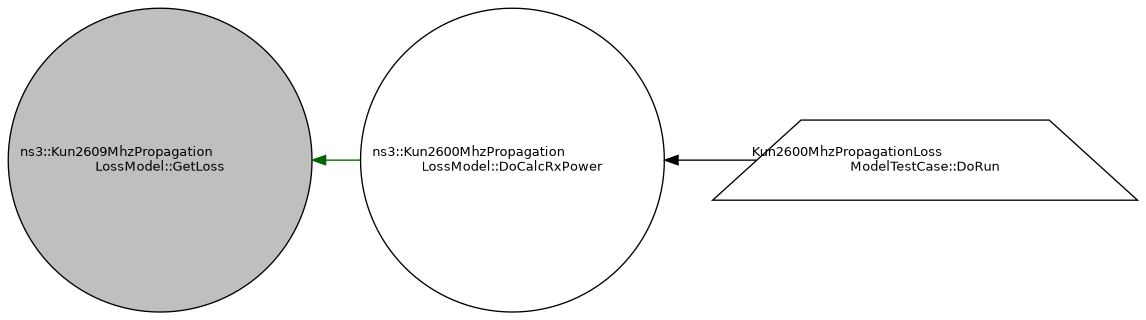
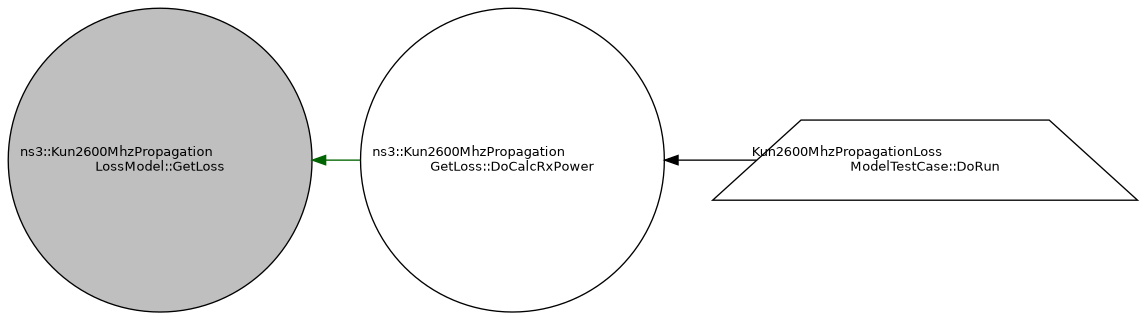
(160, 160) -> (160, 160)
(512, 160) -> (512, 160)
